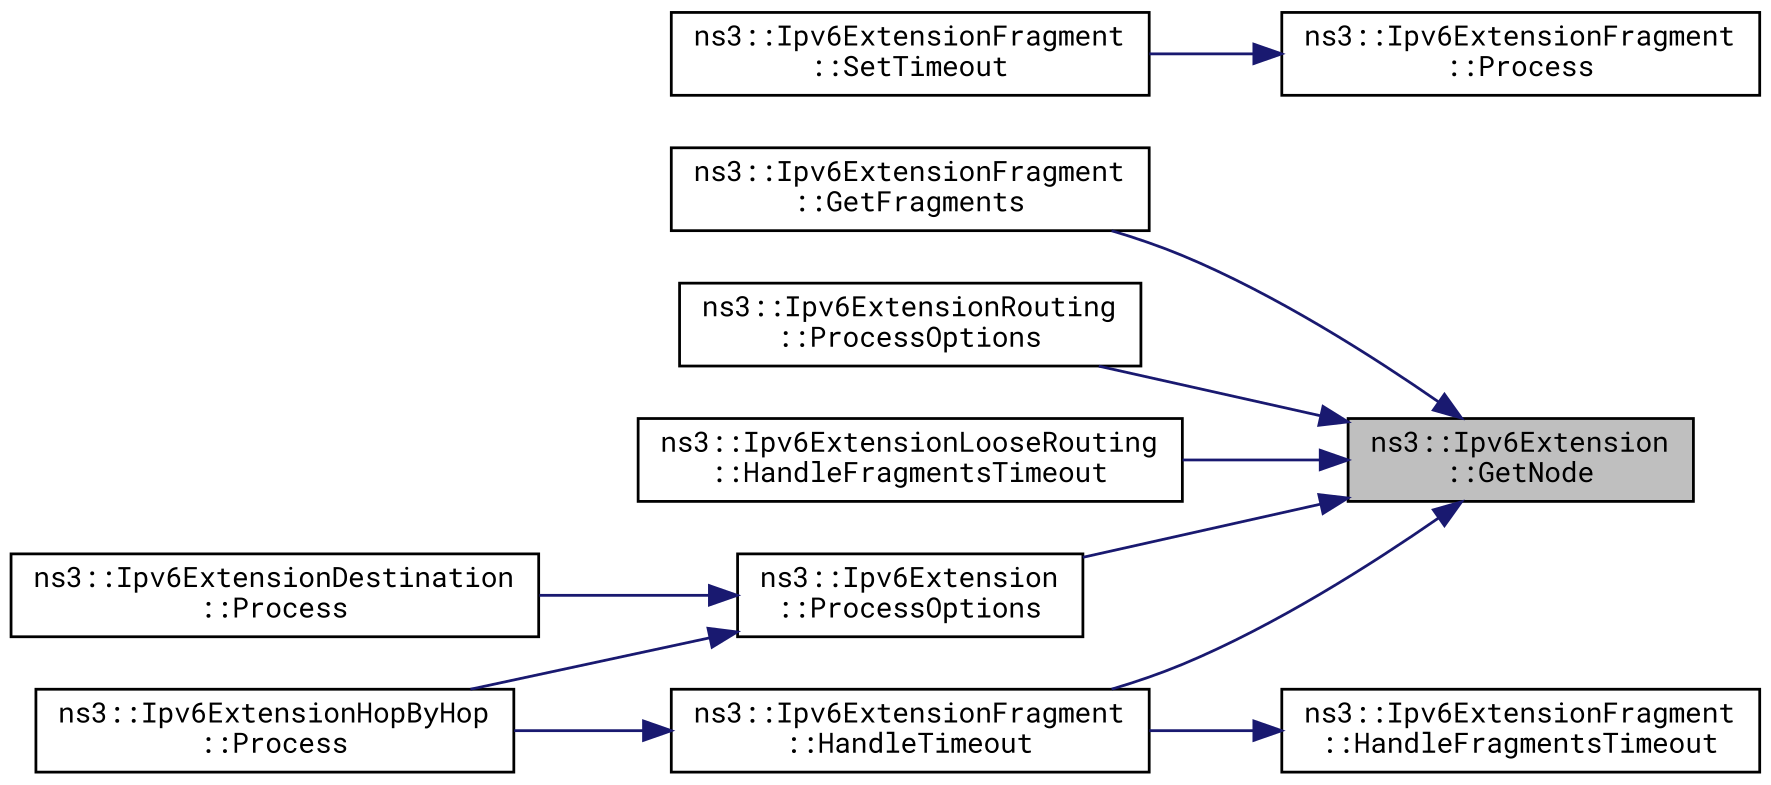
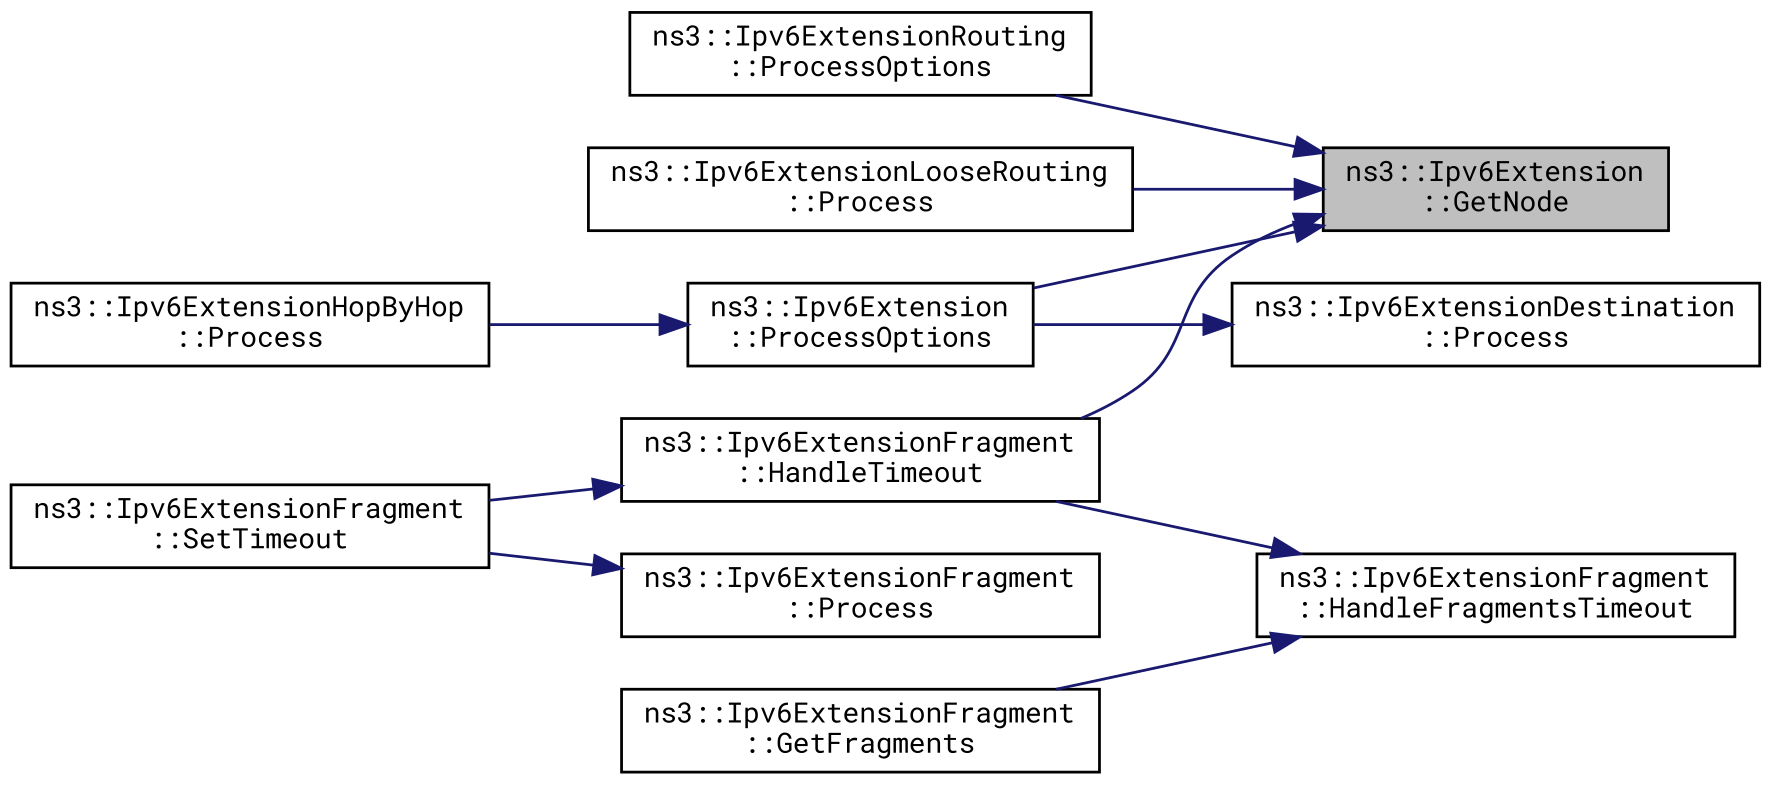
(1282, 304) -> (1164, 666)
(910, 460) -> (861, 189)
(624, 595) -> (1118, 325)
(579, 731) -> (541, 495)
